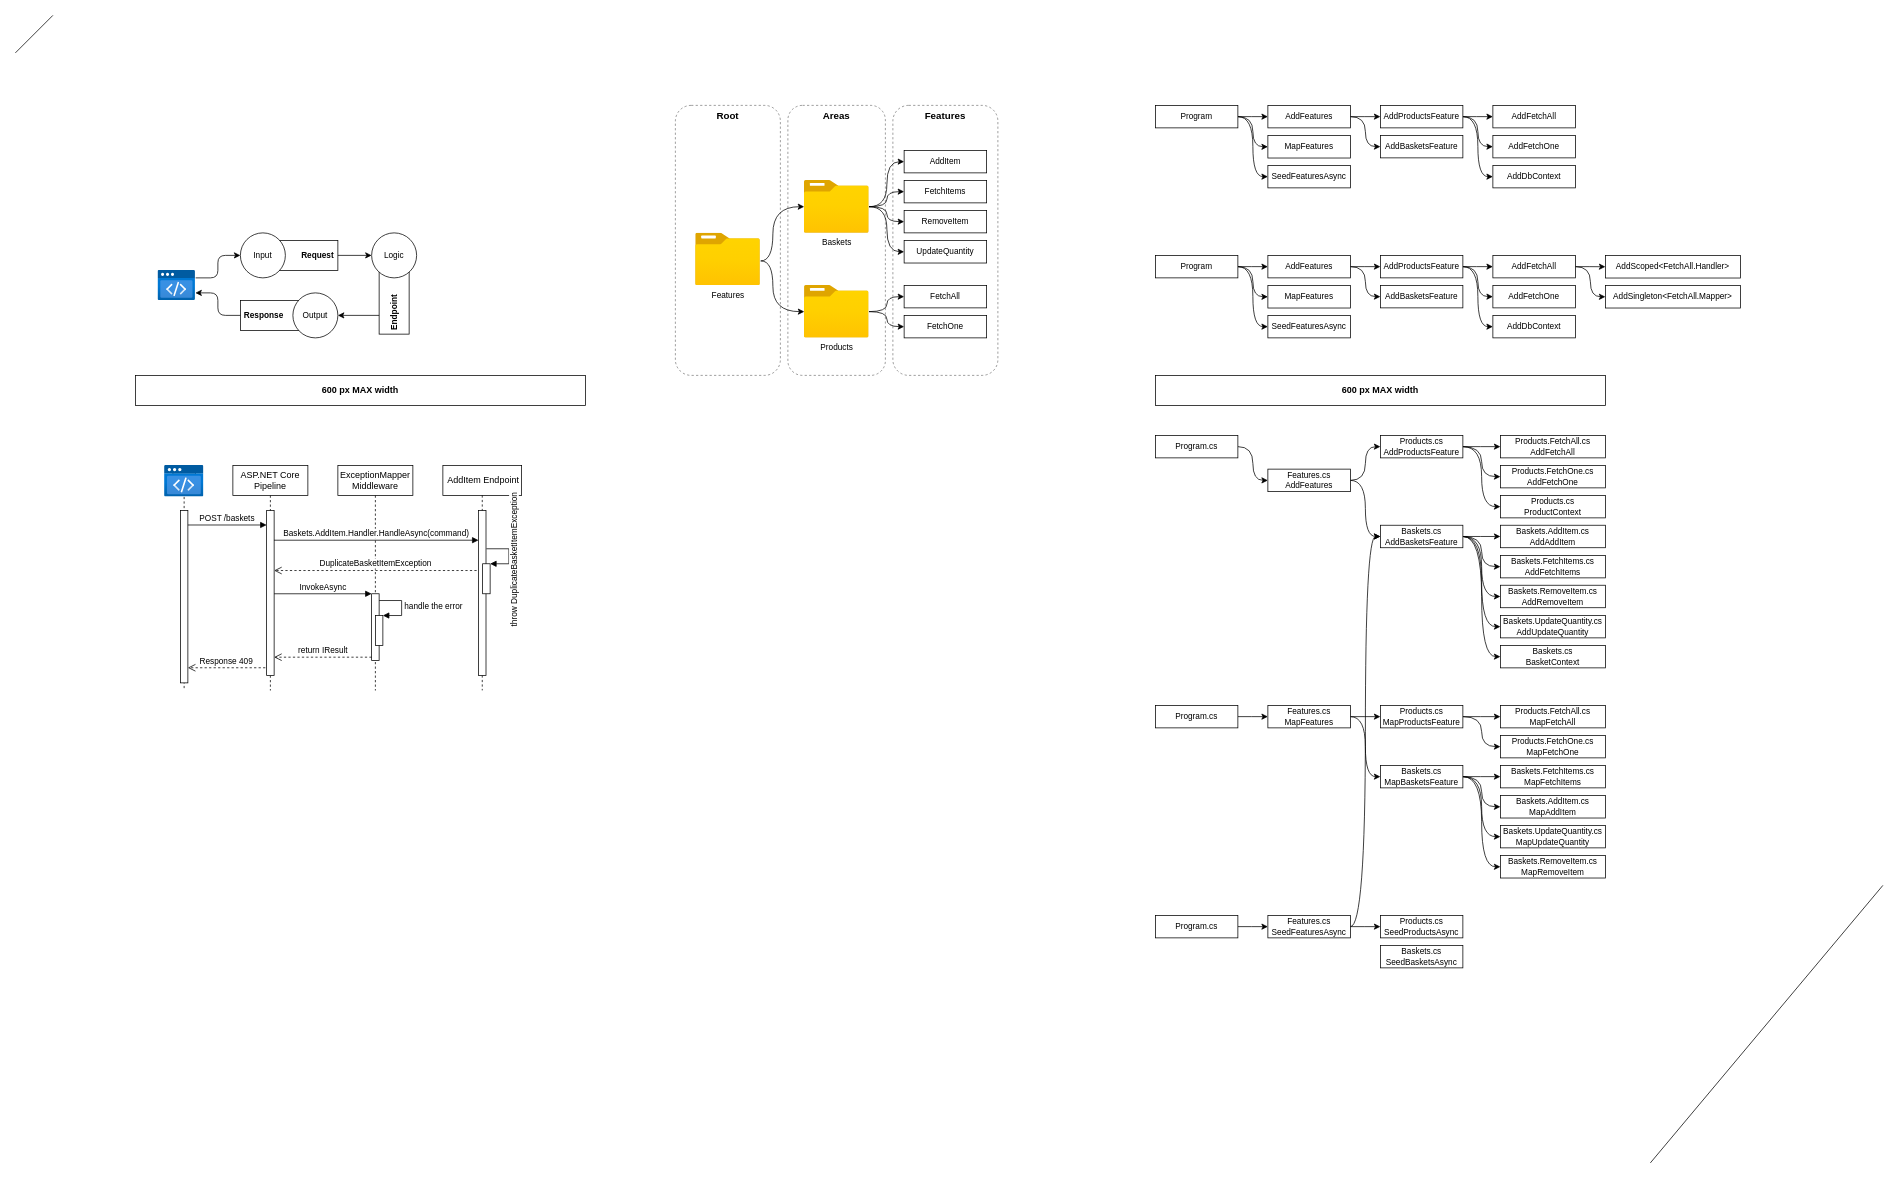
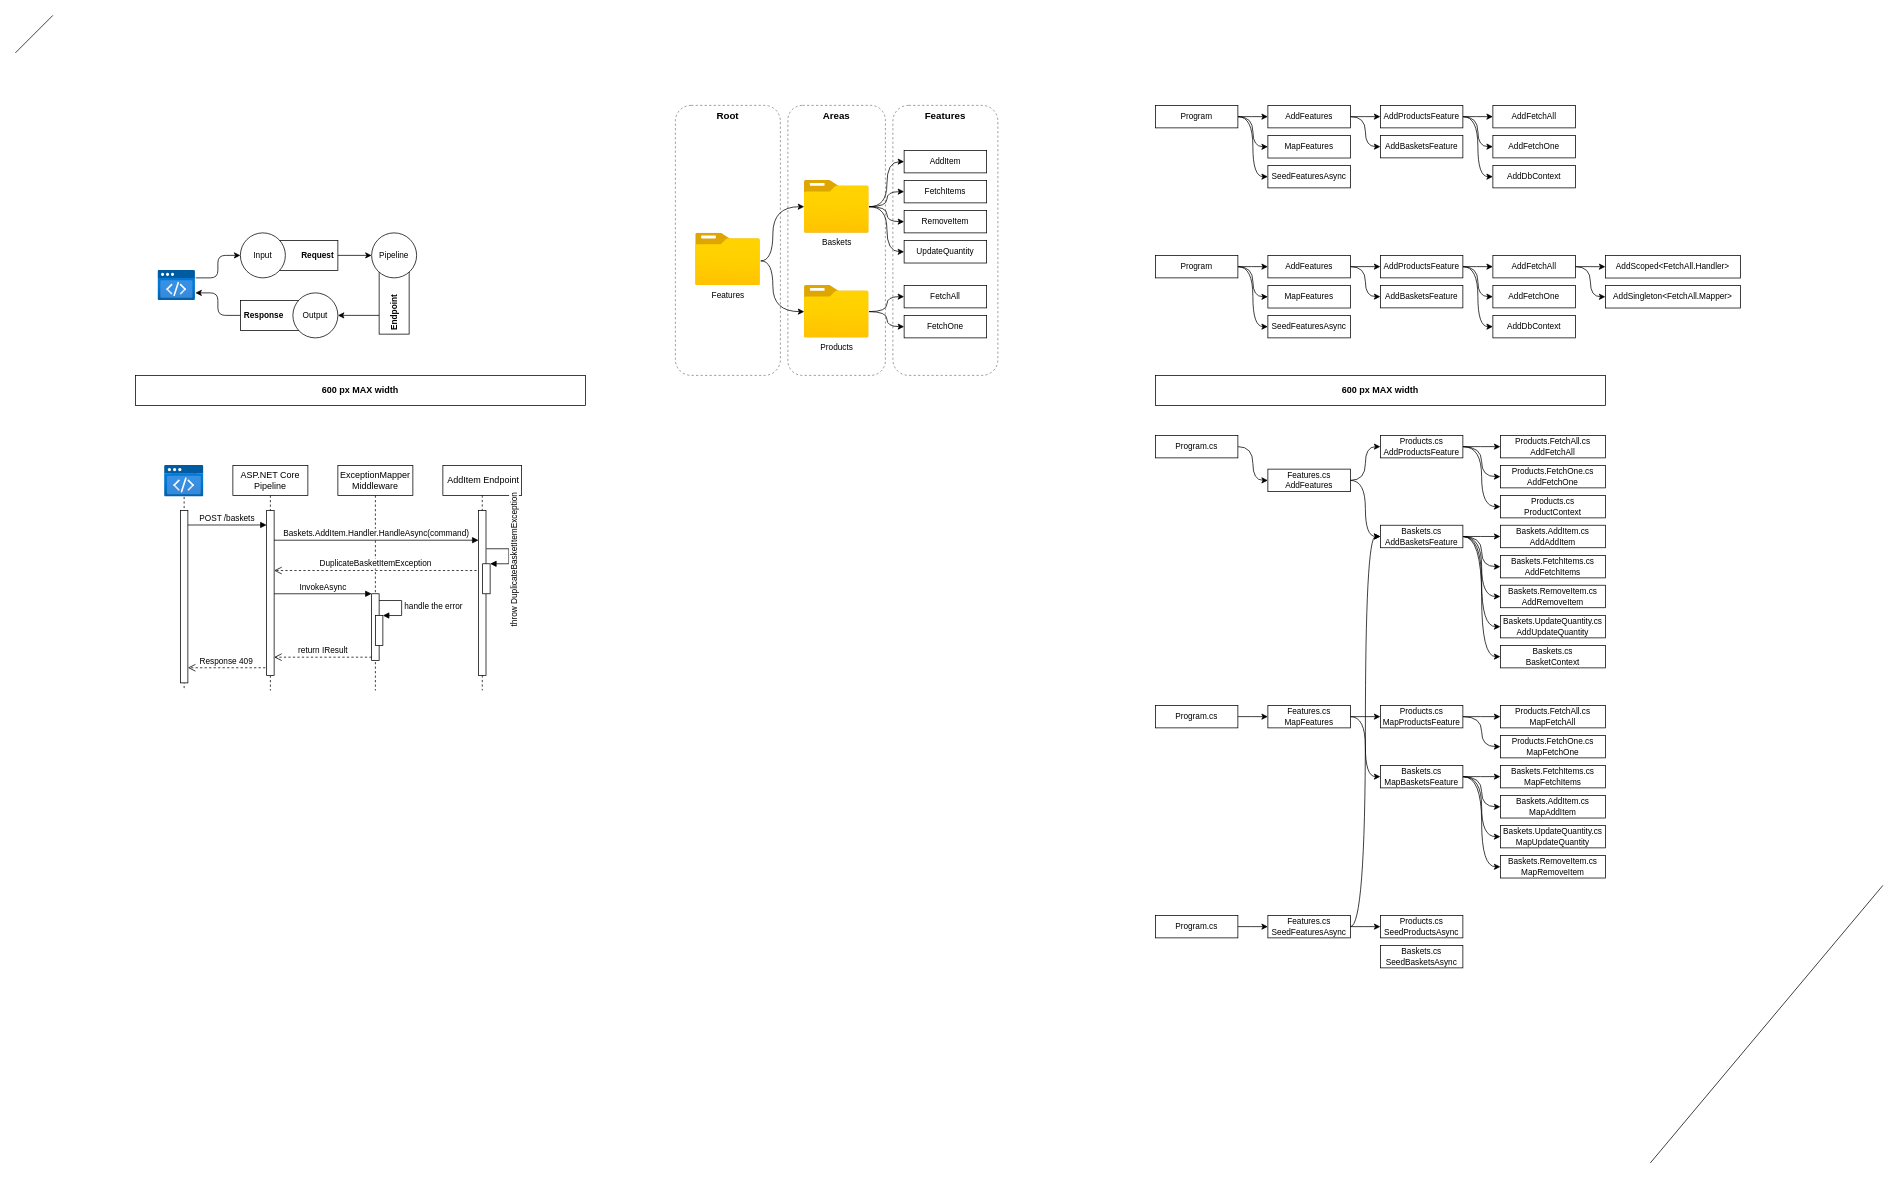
(394, 255) -> (394, 255)
